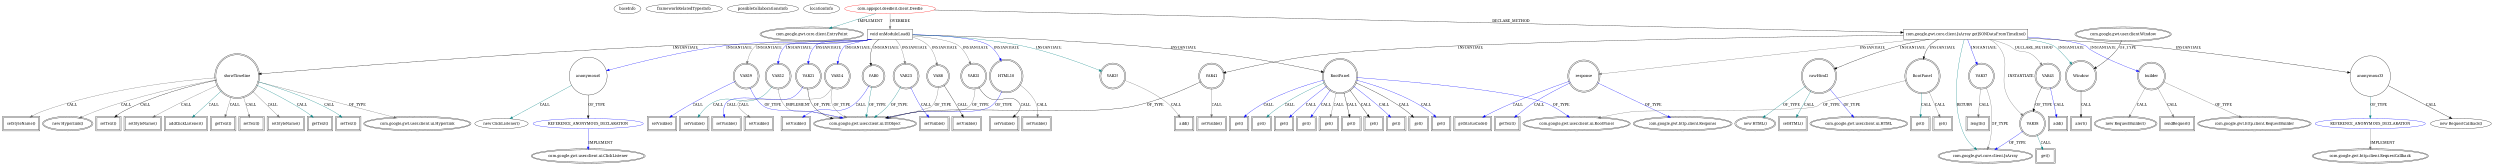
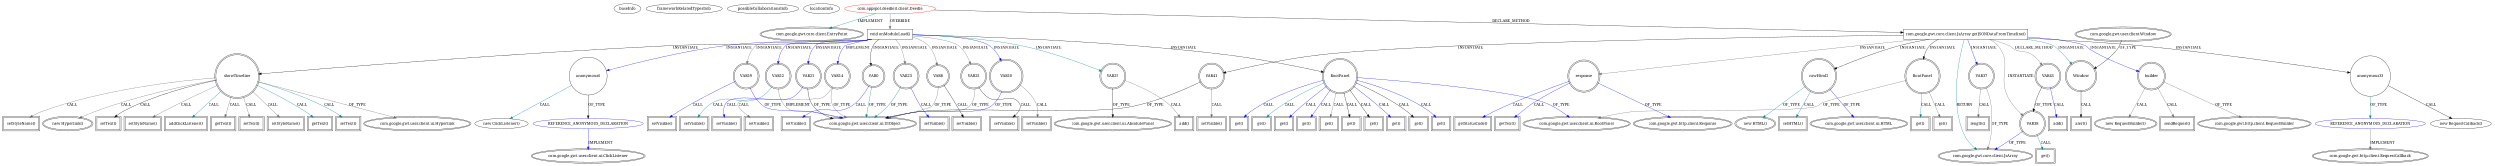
(858, 48) -> (858, 48)
(1006, 76) -> (1006, 76)
none -> (1113, 124)
